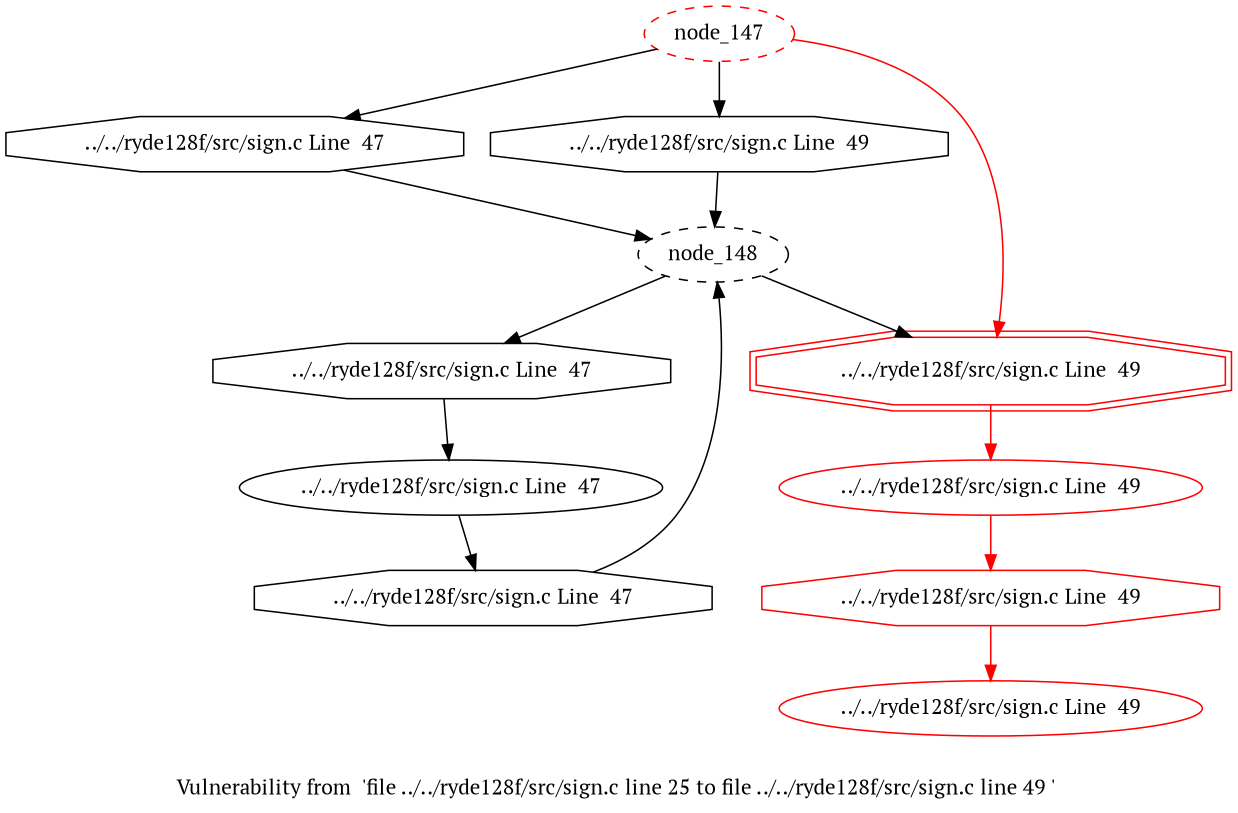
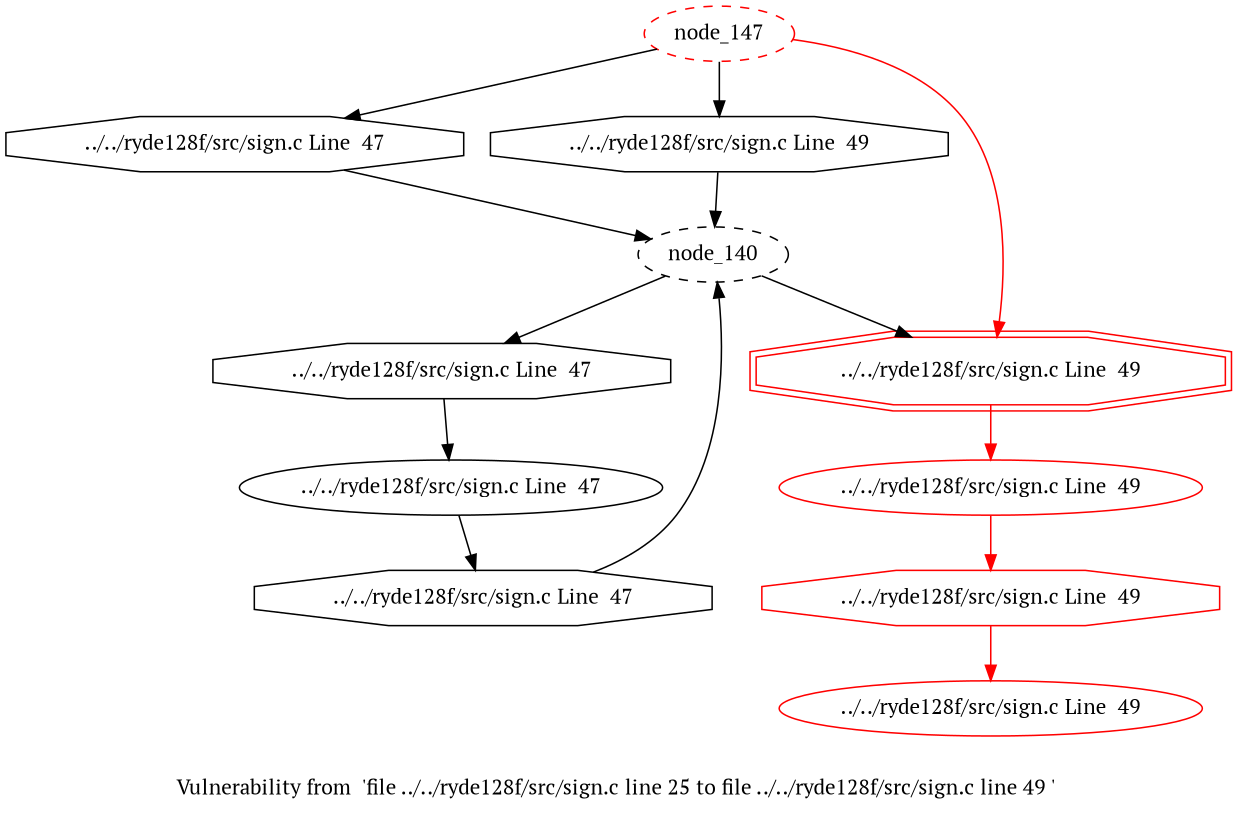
(713, 255) -> (713, 255)
